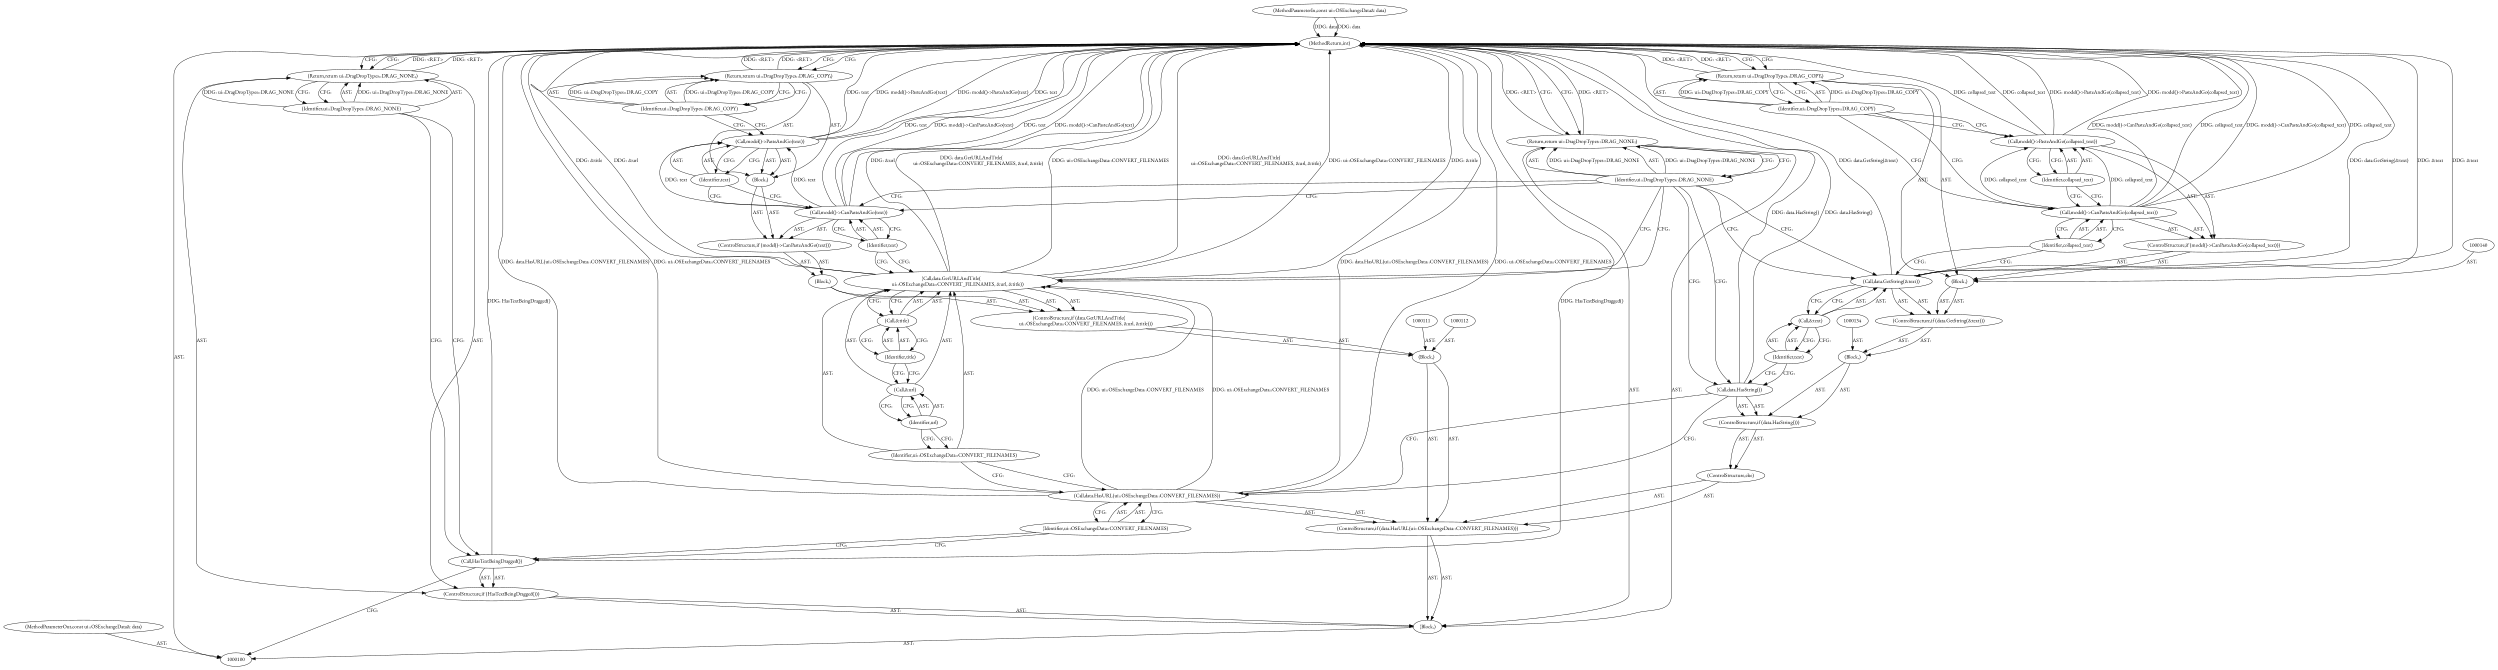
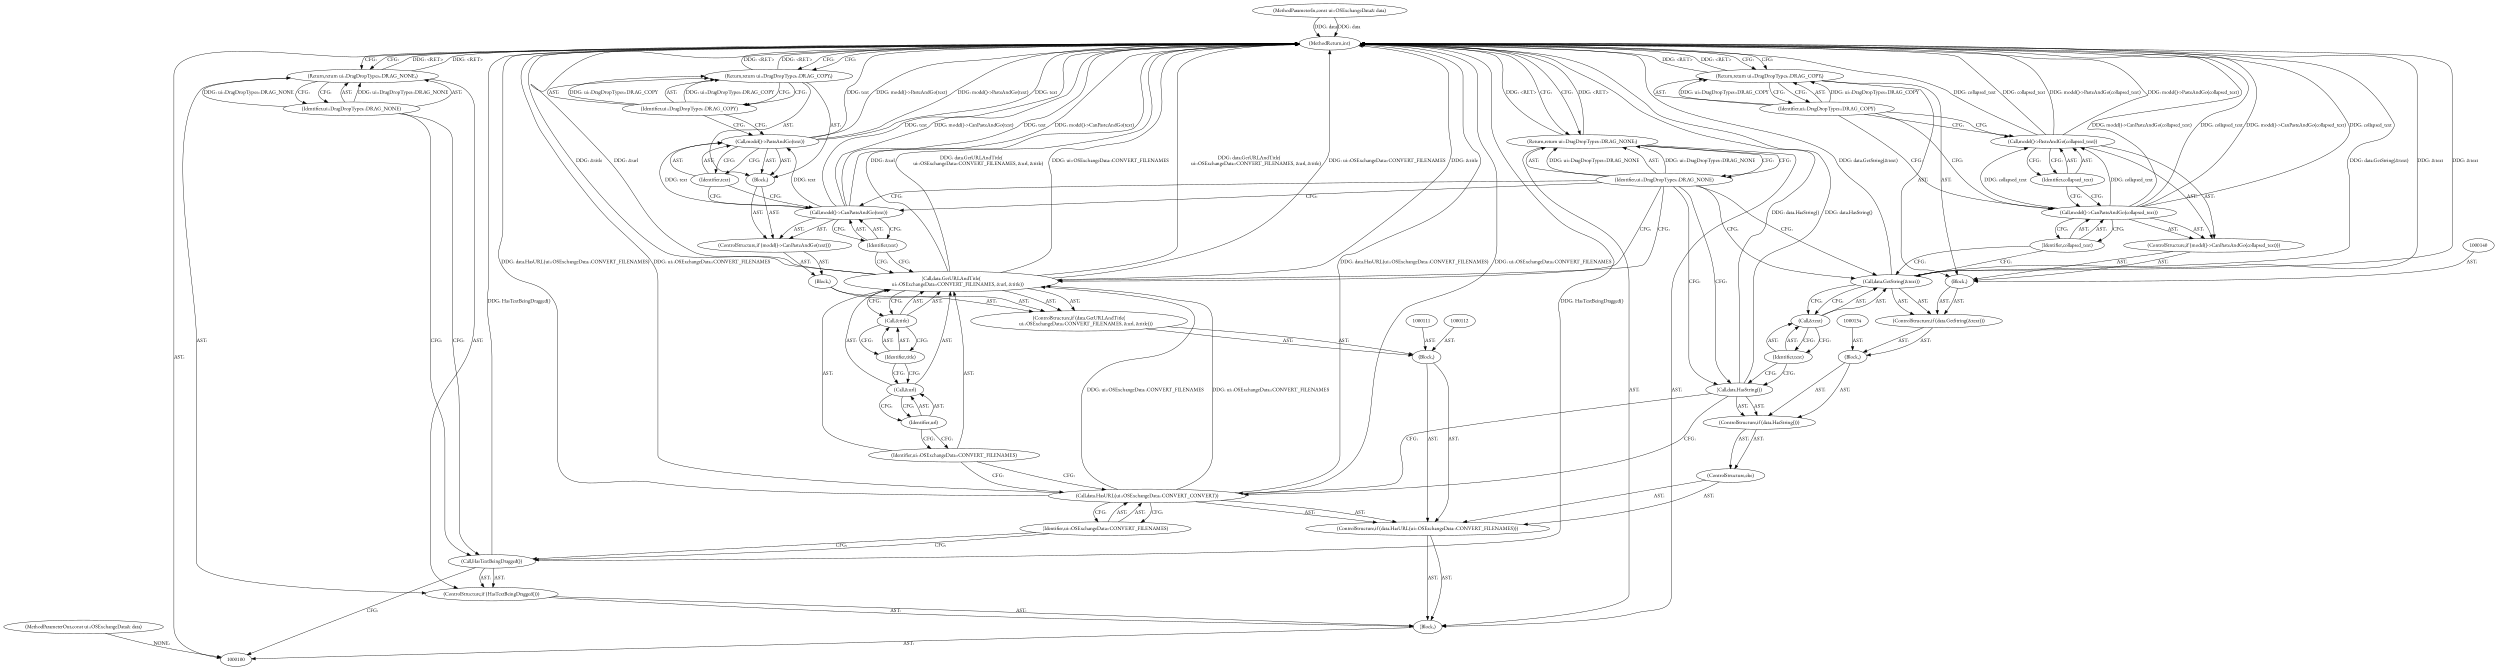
(1147, 496) -> (1147, 496)
(163, 643) -> (163, 643)
